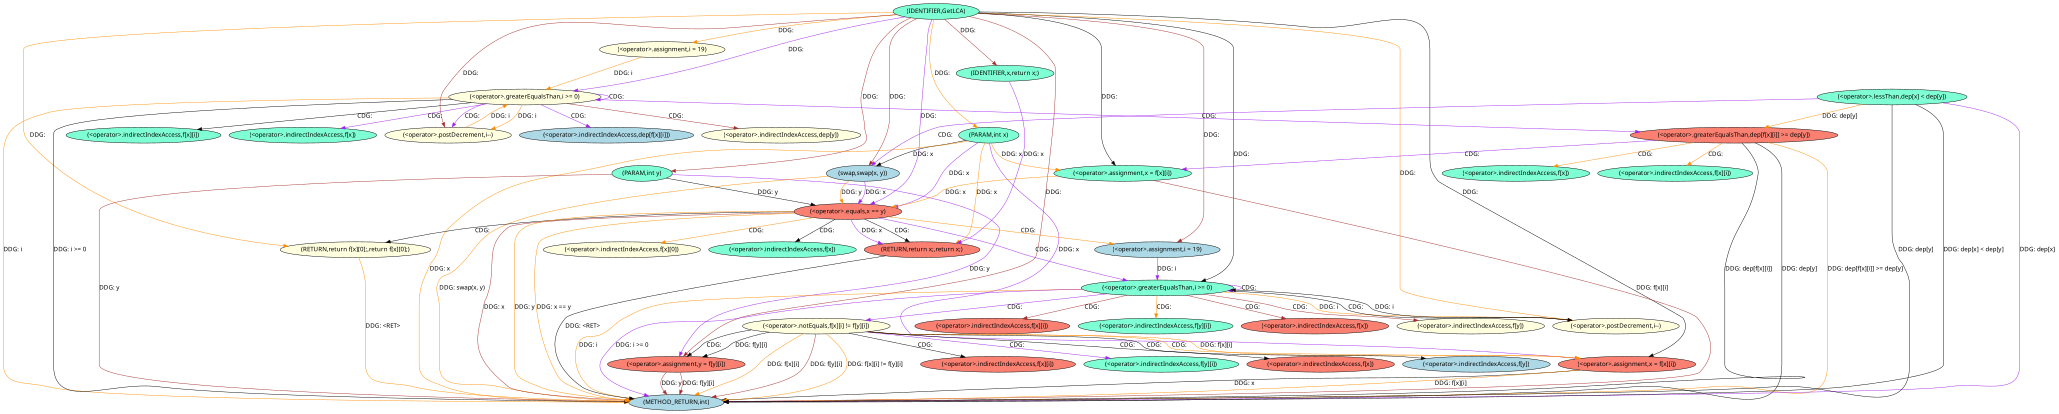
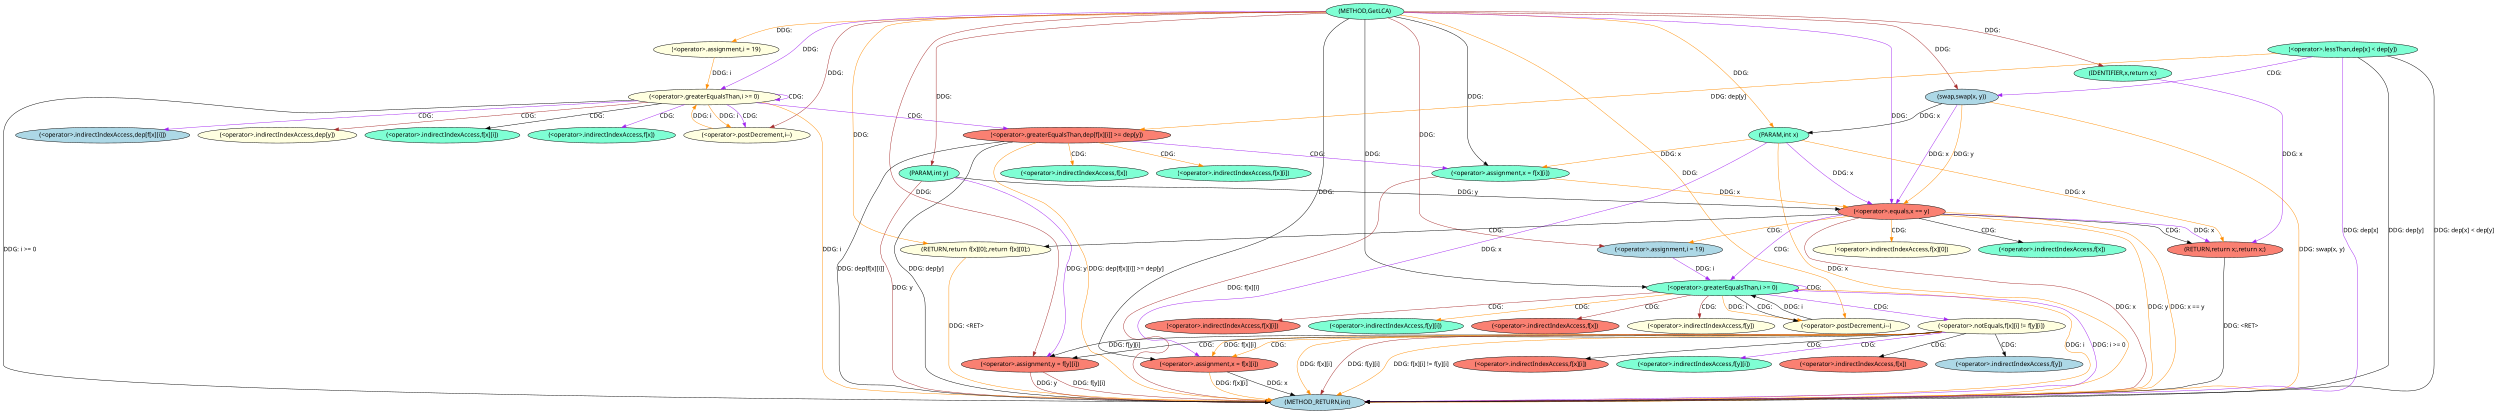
(936, 11) -> (1365, 11)
(914, 151) -> (1879, 126)
